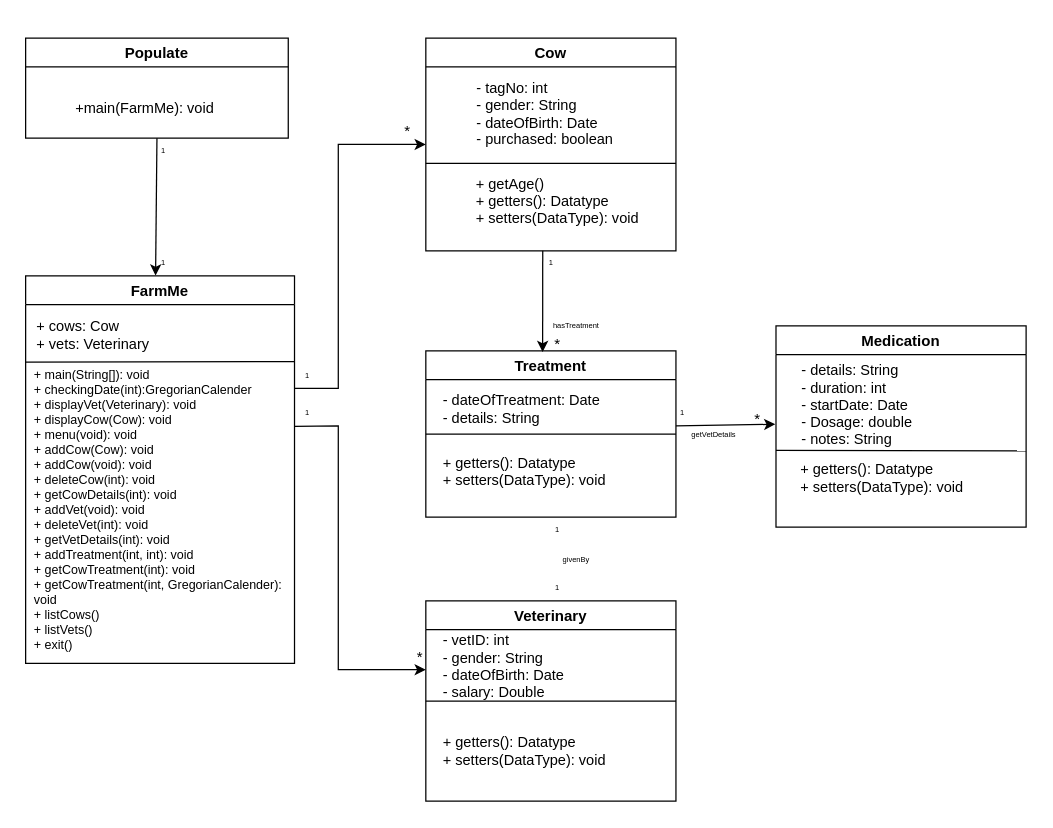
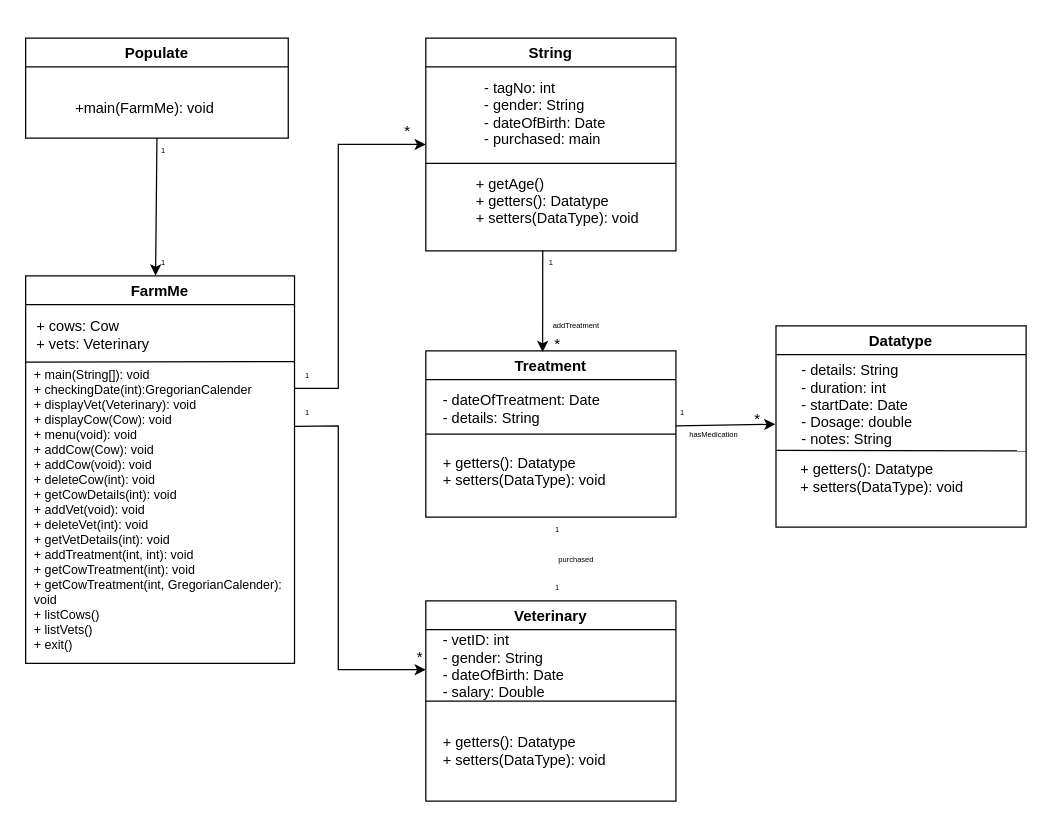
(550, 53) -> (550, 53)
(545, 113) -> (545, 113)
(576, 326) -> (576, 326)
(900, 341) -> (900, 341)
(714, 434) -> (714, 434)
(576, 557) -> (576, 557)
